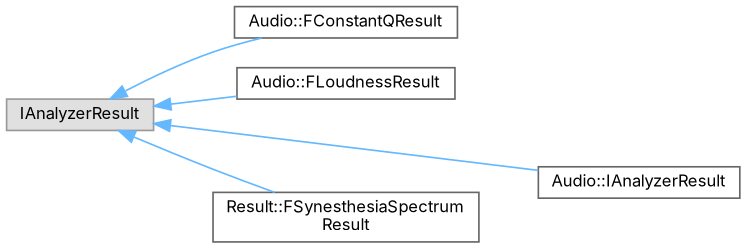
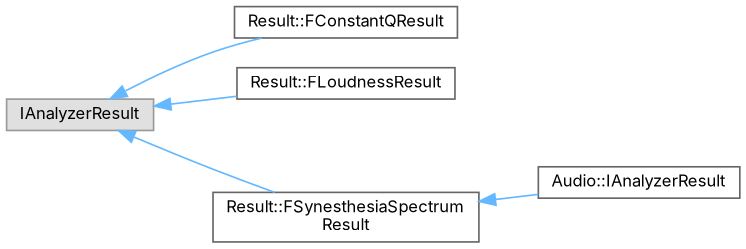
(346, 22) -> (346, 22)
(346, 83) -> (346, 83)
(354, 148) -> (517, 197)
